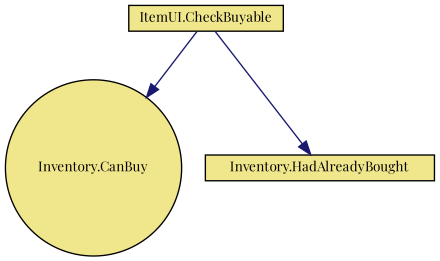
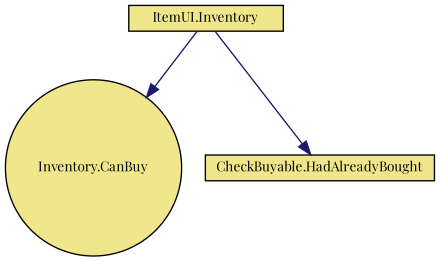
(206, 18) -> (206, 18)
(320, 168) -> (320, 168)
